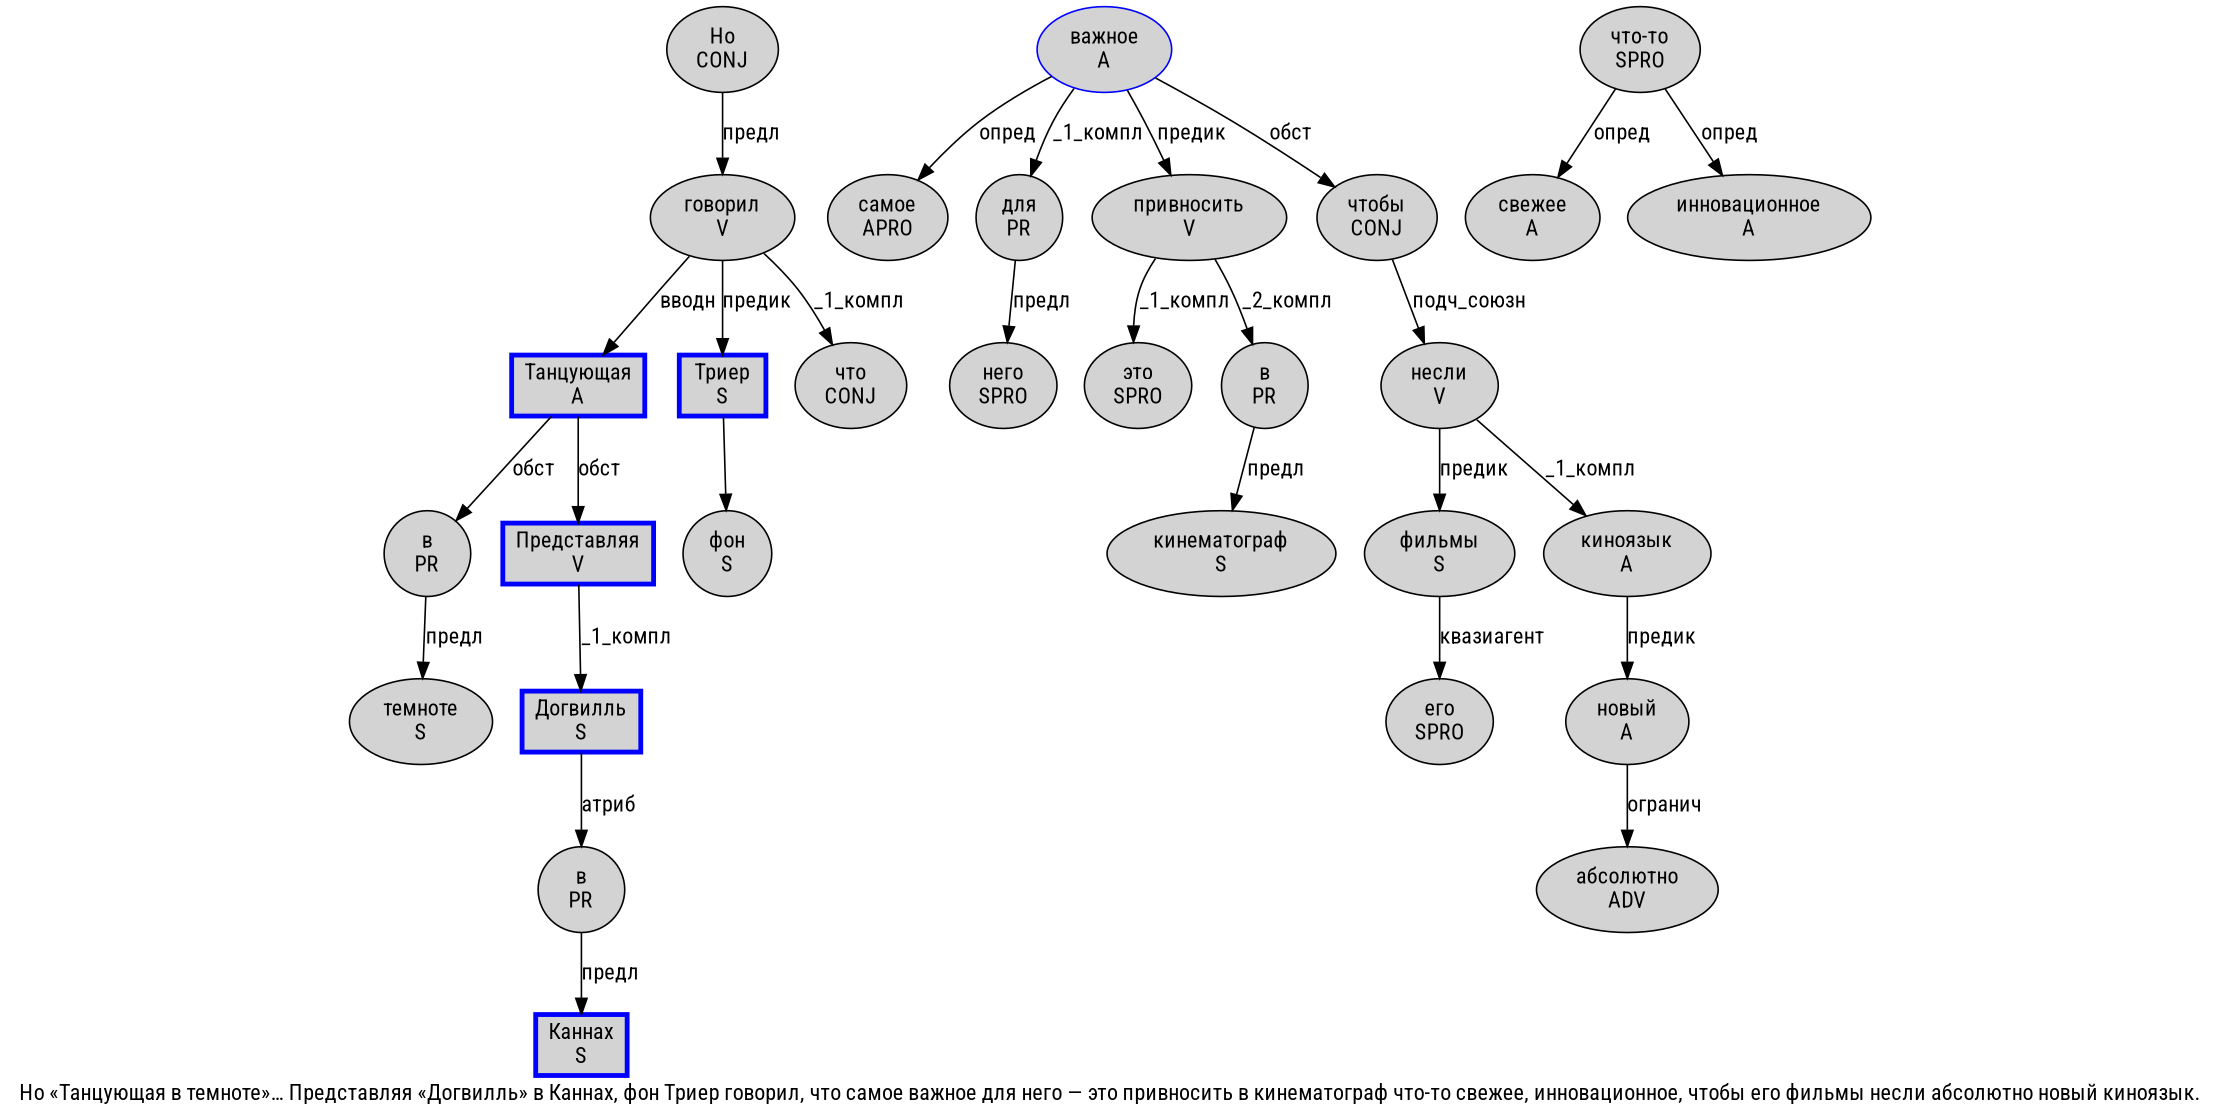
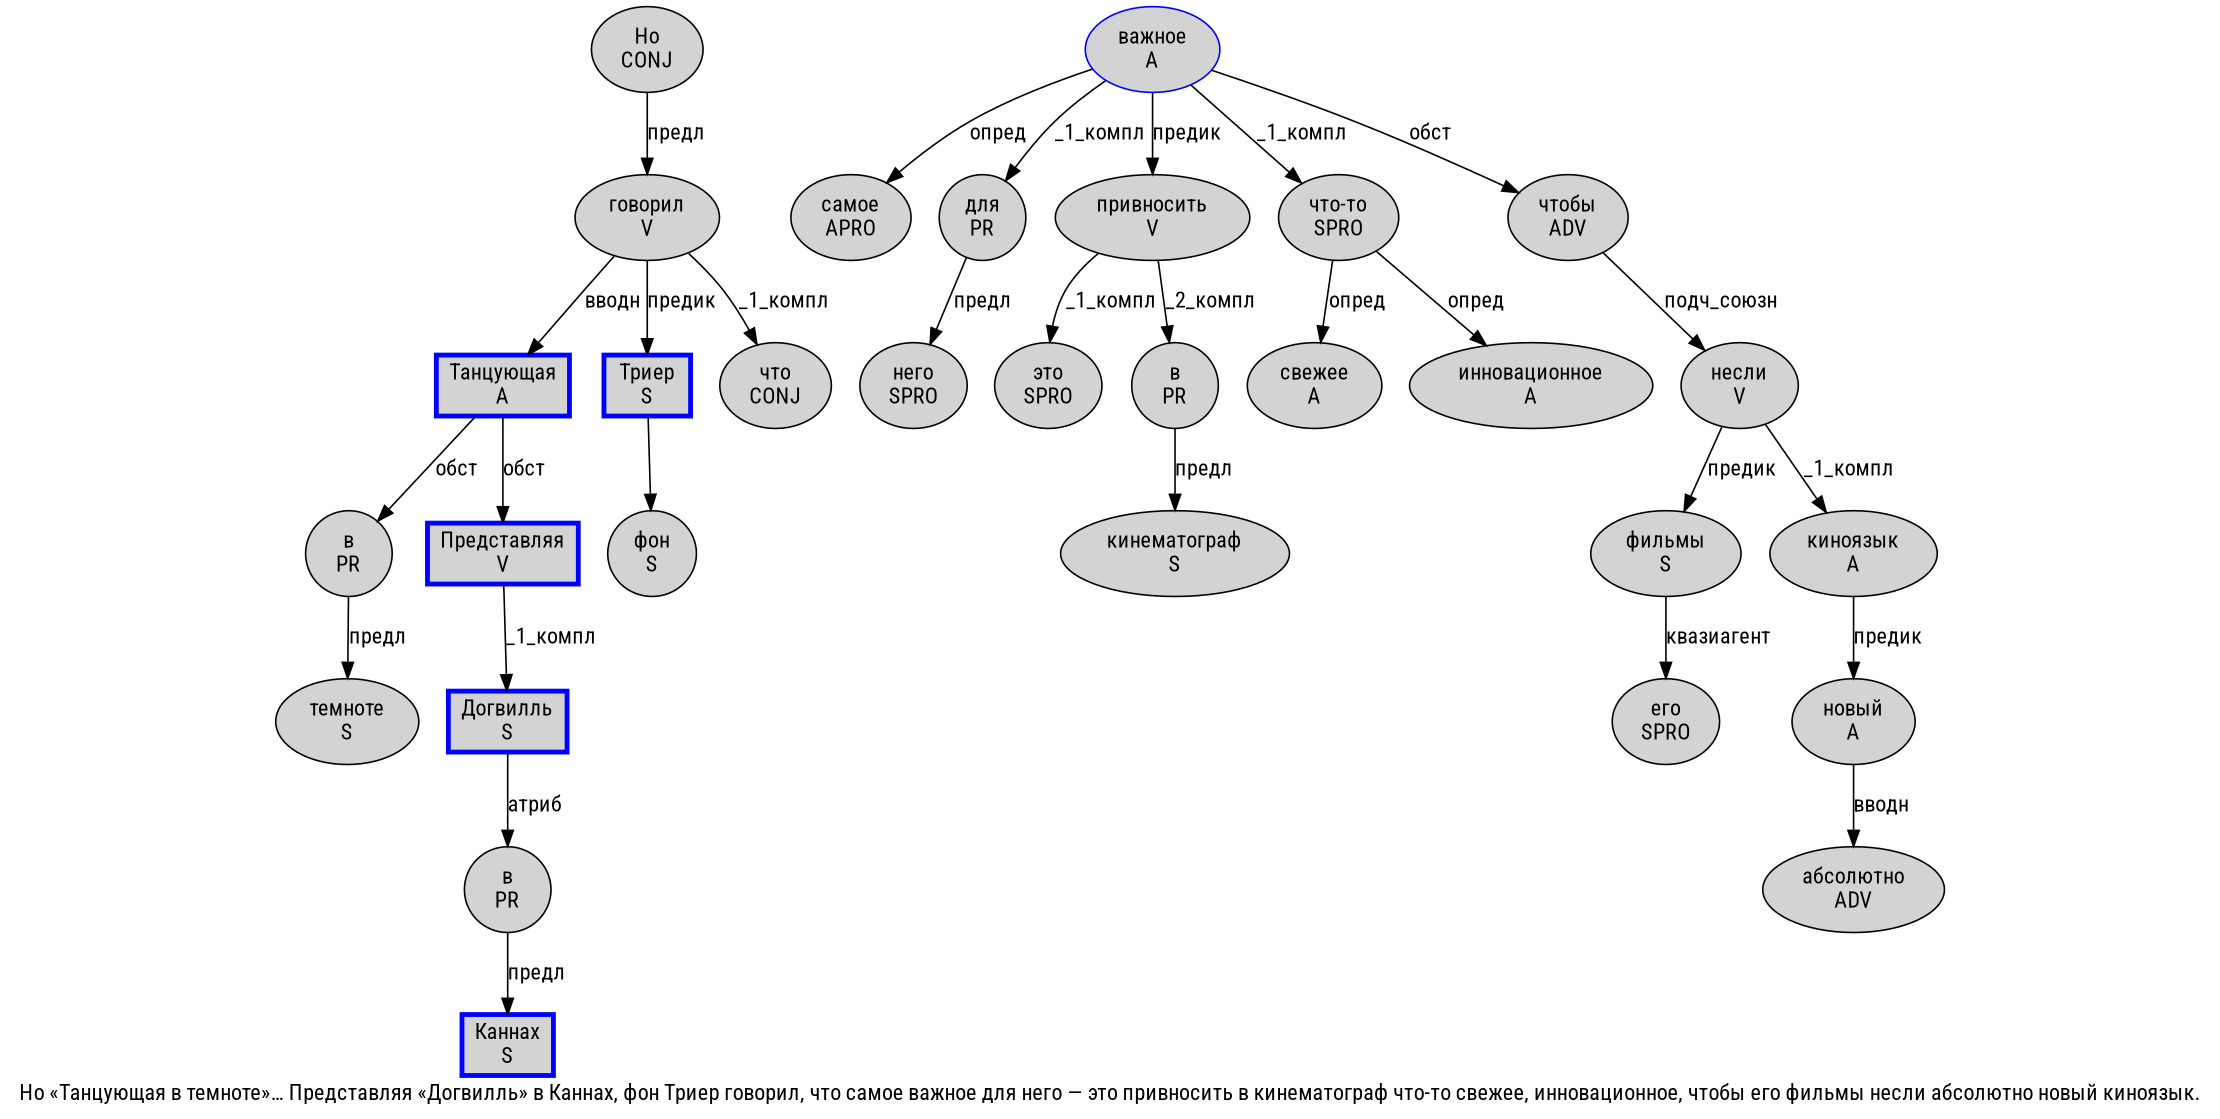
none -> (1240, 129)
(1377, 218) -> (1568, 218)
(1665, 806) -> (1882, 806)
